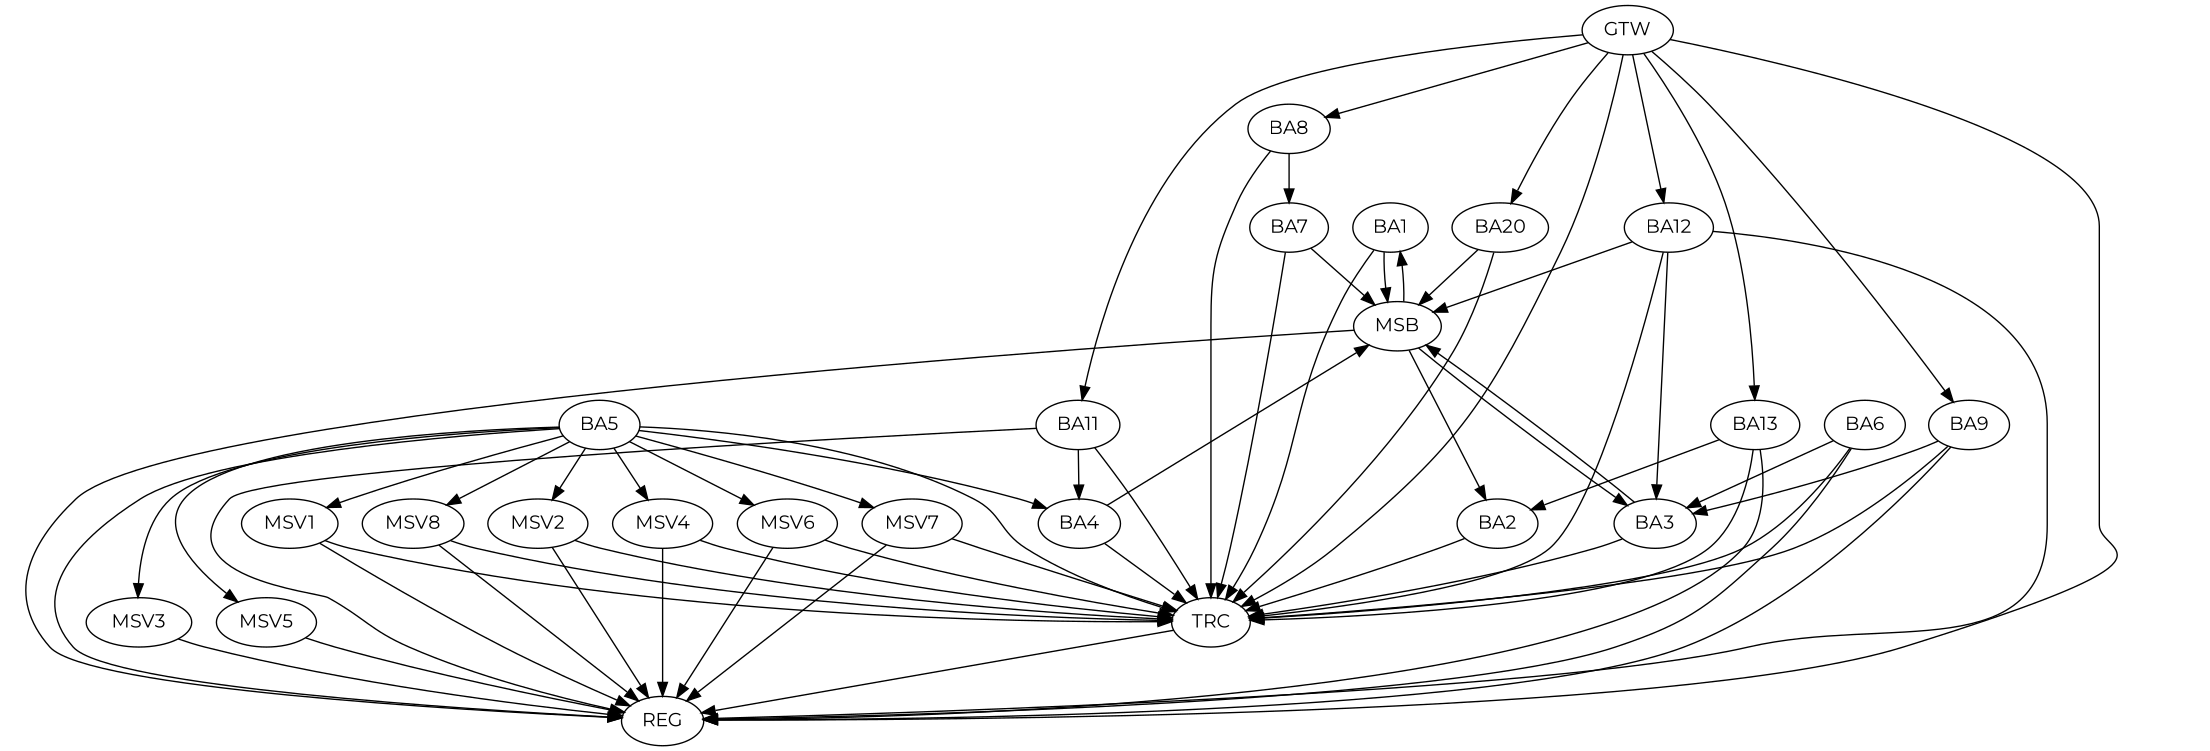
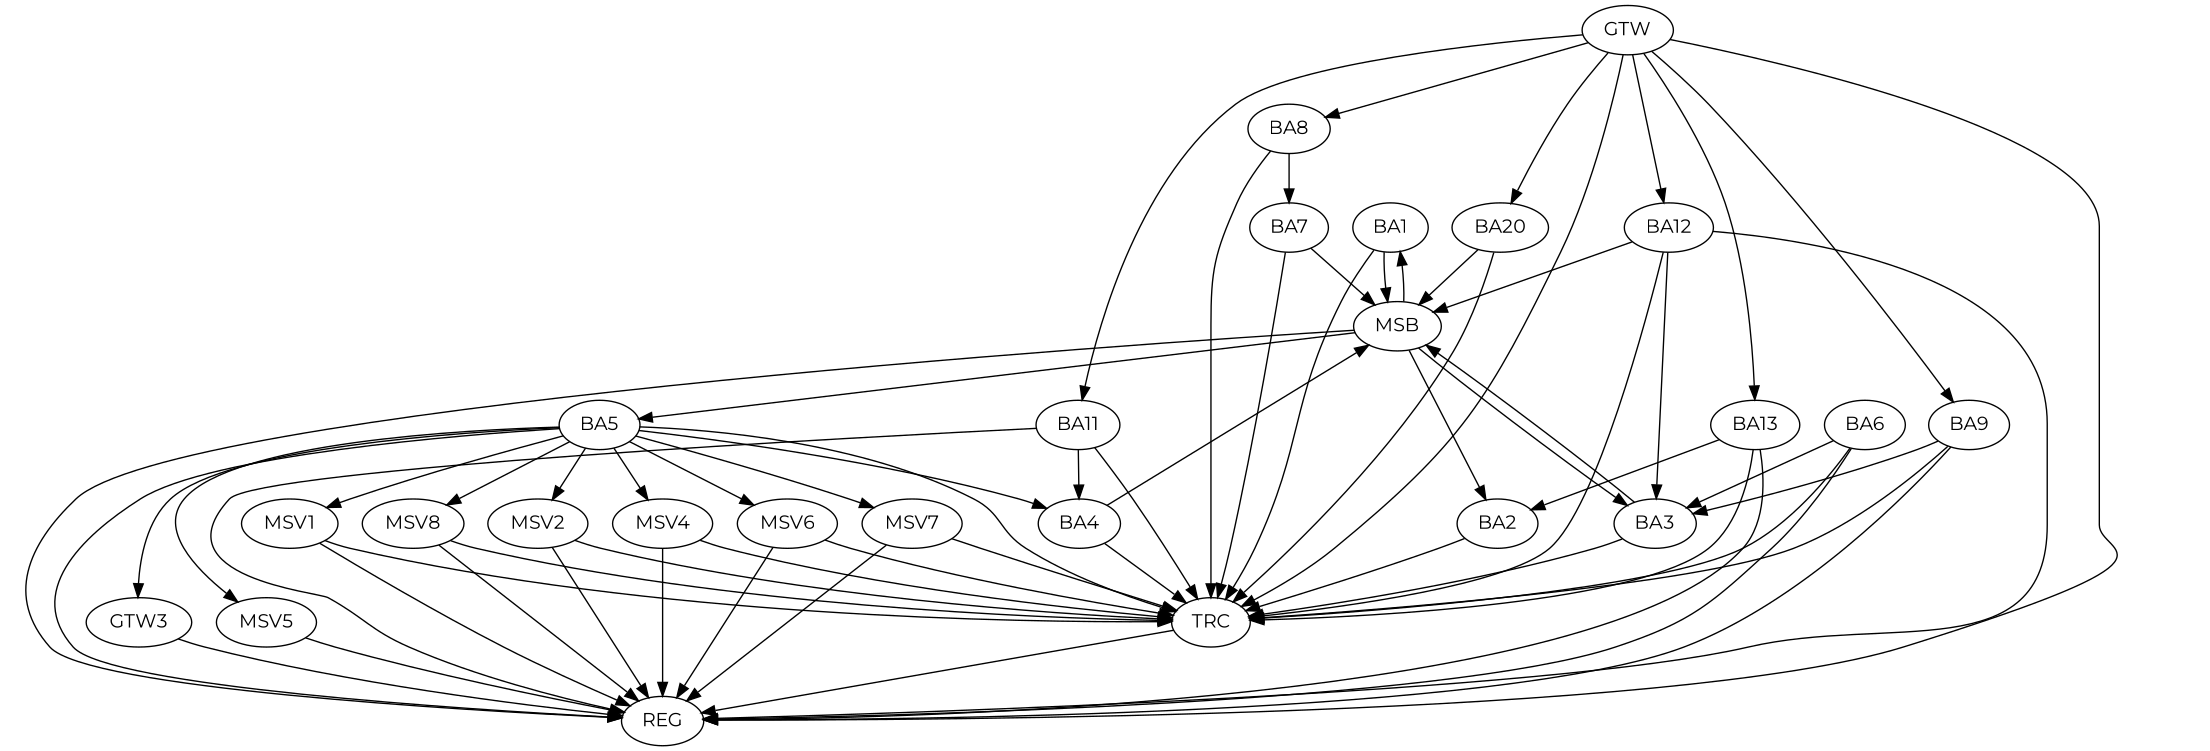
none -> (1004, 375)
(139, 622) -> (139, 622)
